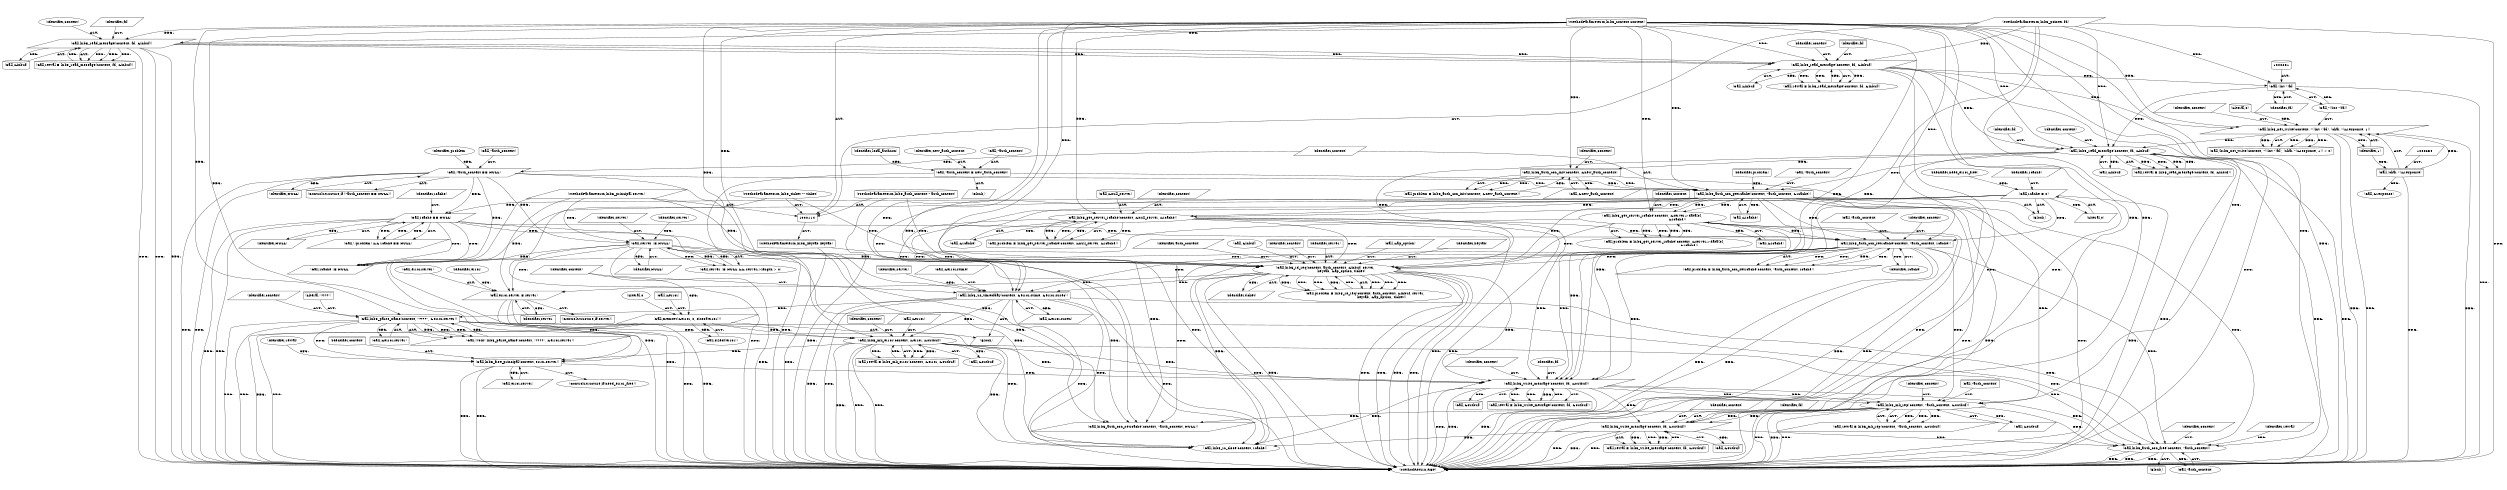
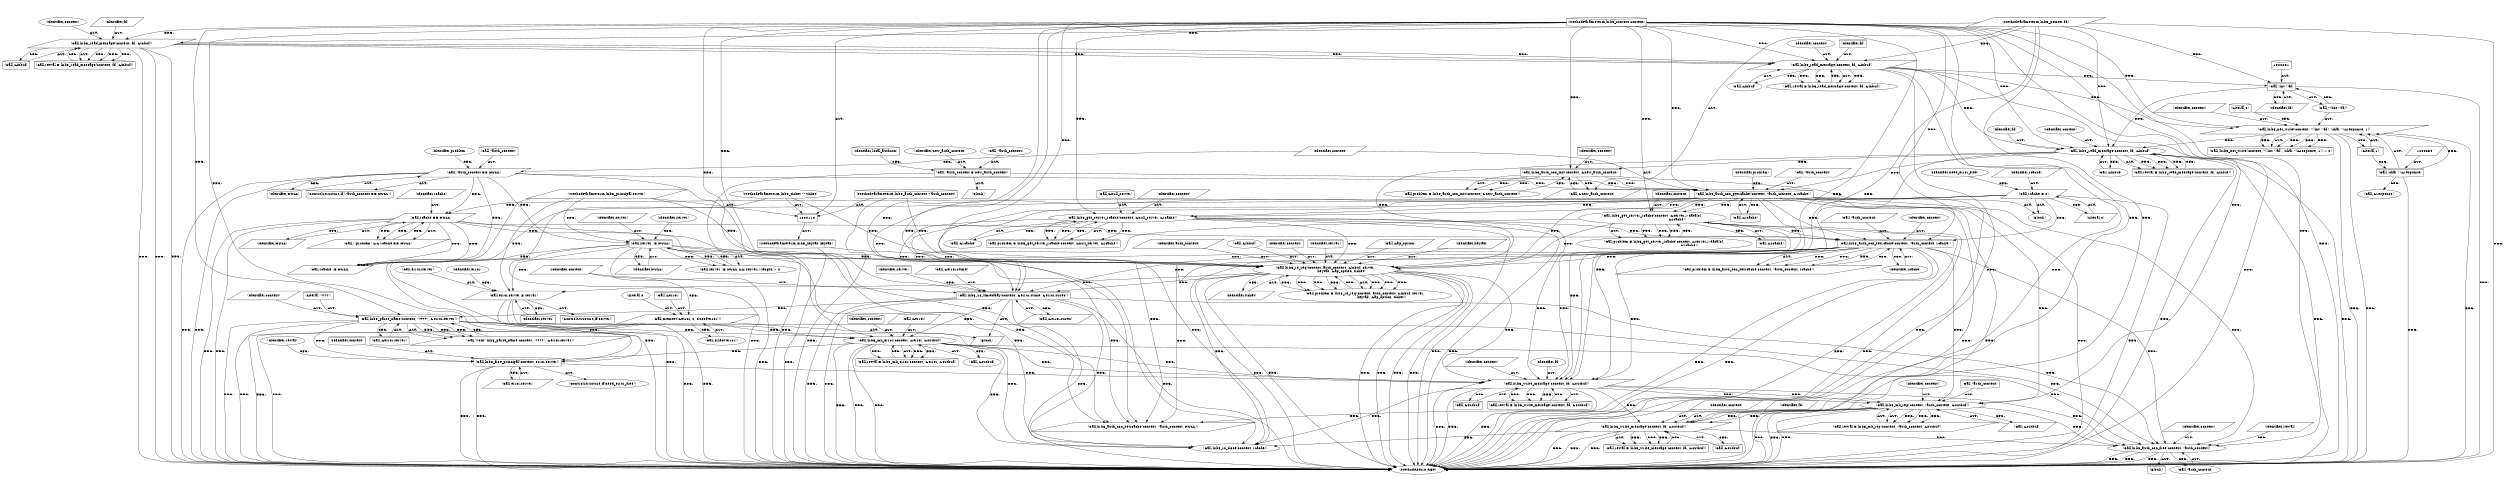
(1381, 118) -> (1775, 43)
(2370, 151) -> (2370, 151)
(1575, 183) -> (1575, 183)
